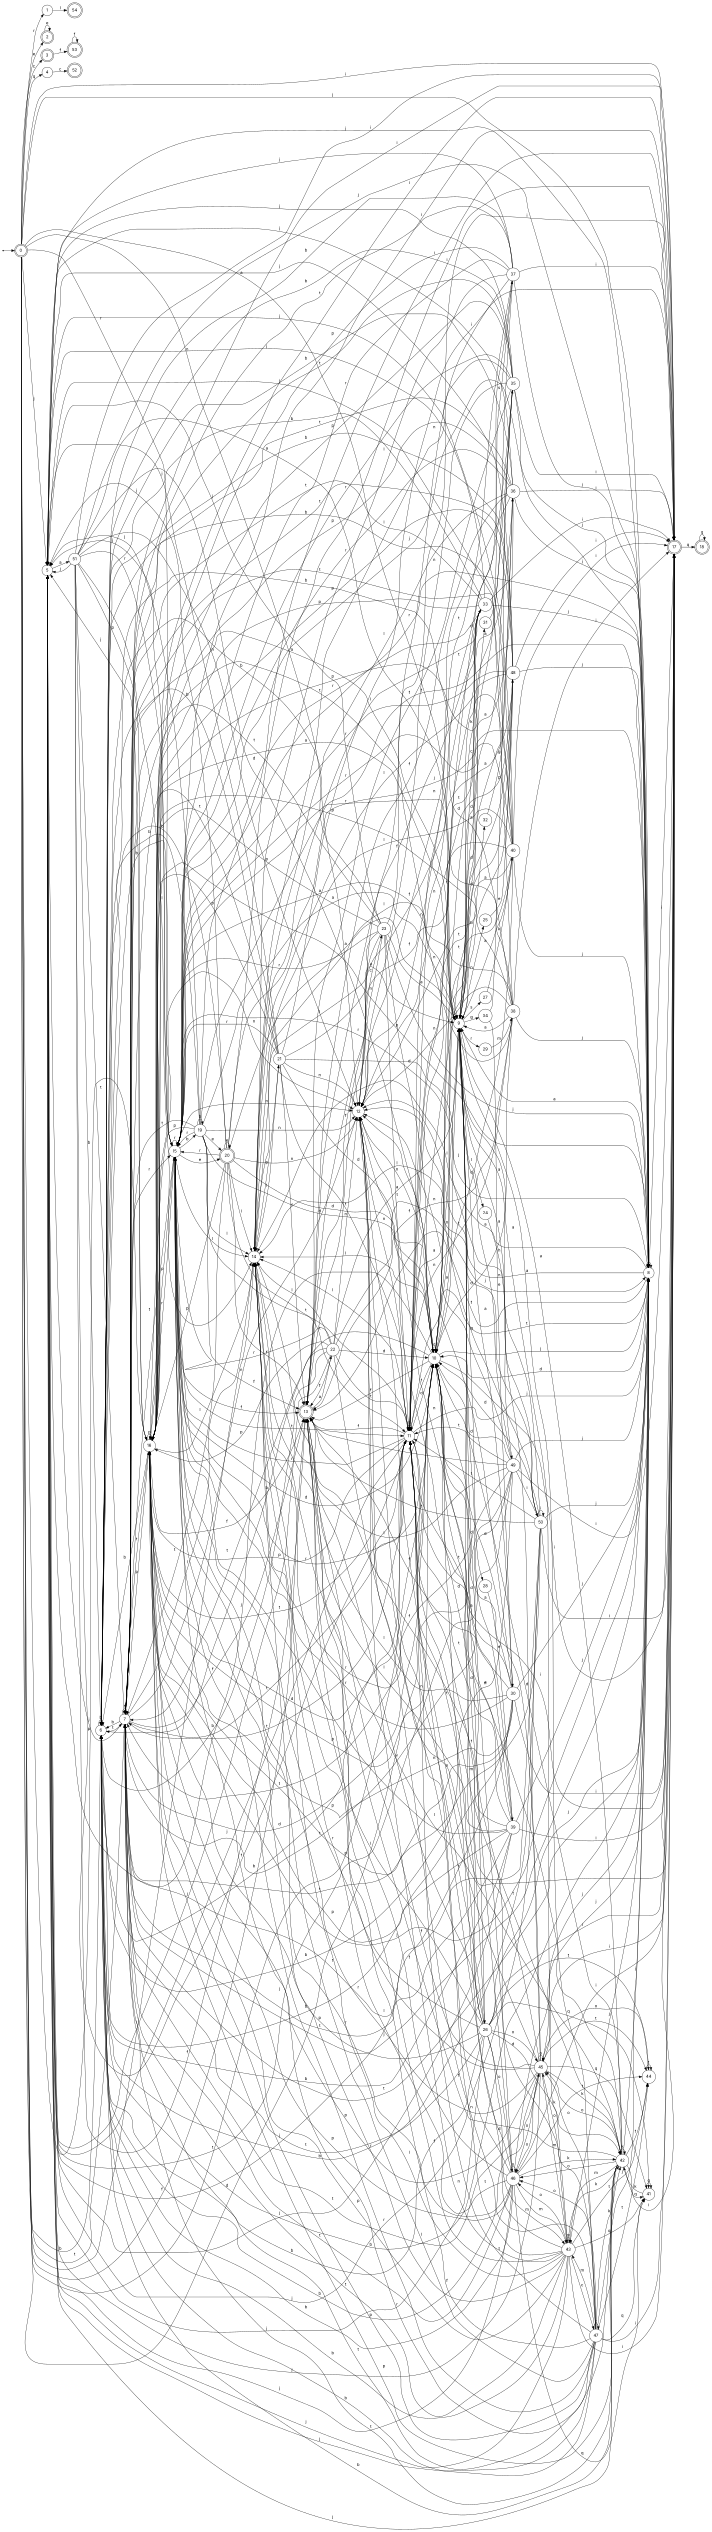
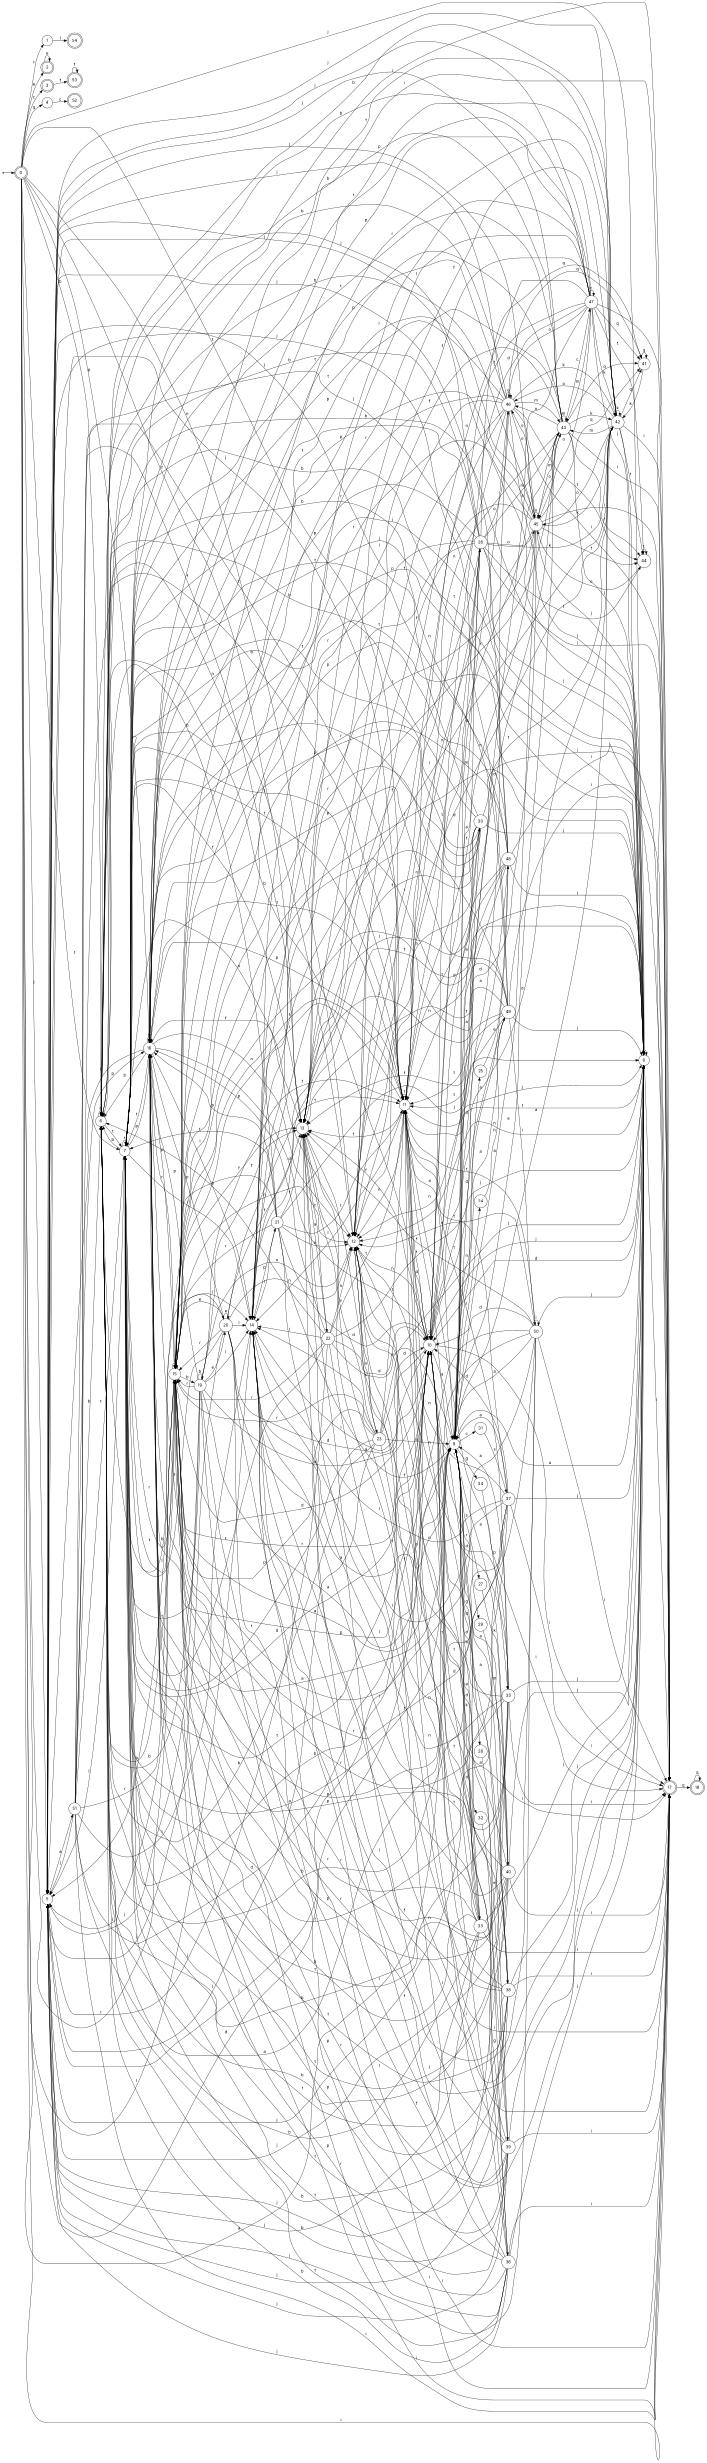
(227, 1156) -> (226, 1325)
(499, 1352) -> (461, 1135)
(306, 1412) -> (302, 1128)
